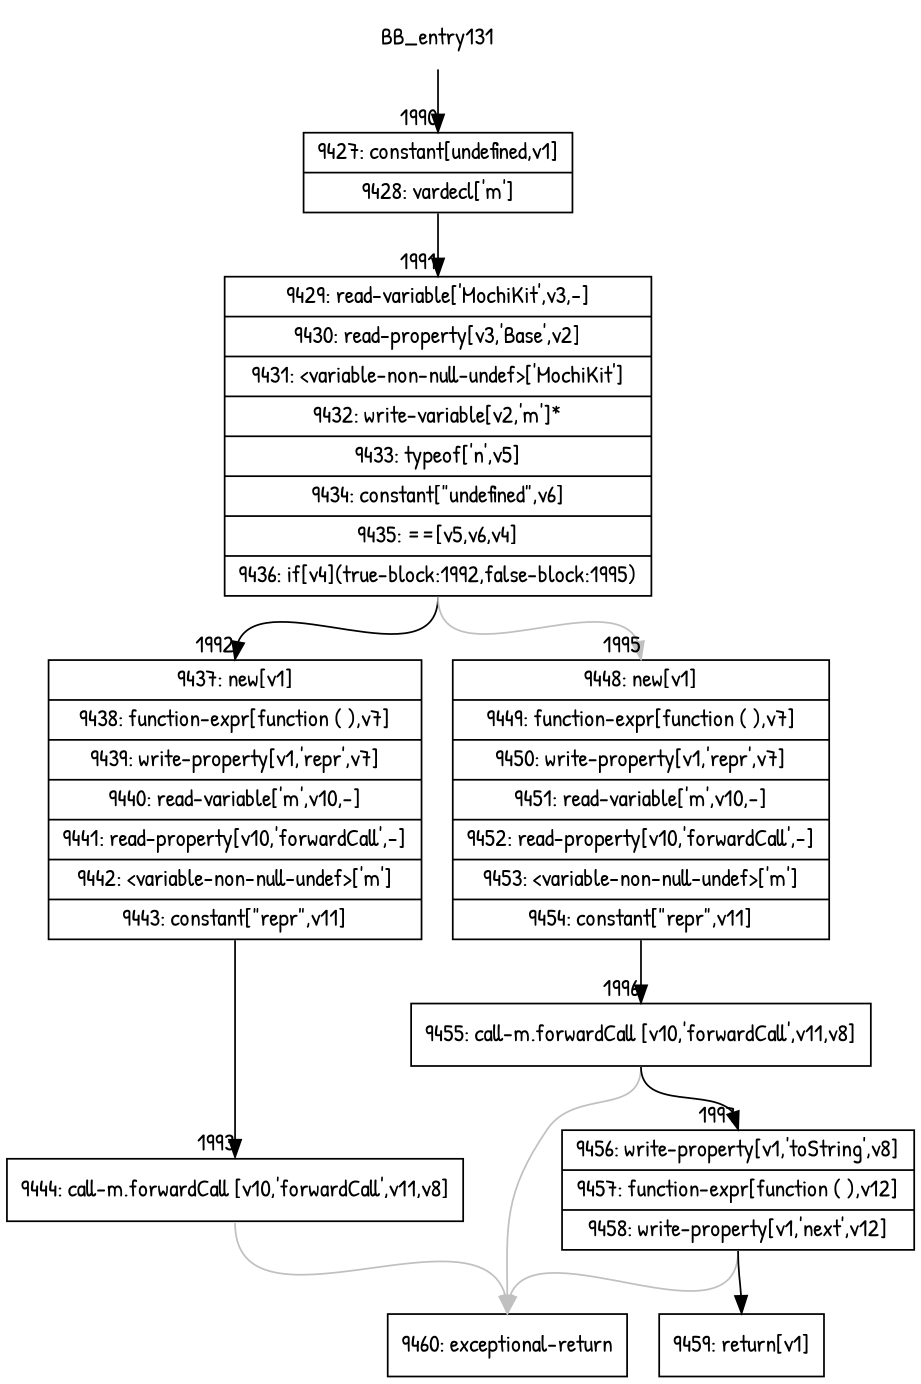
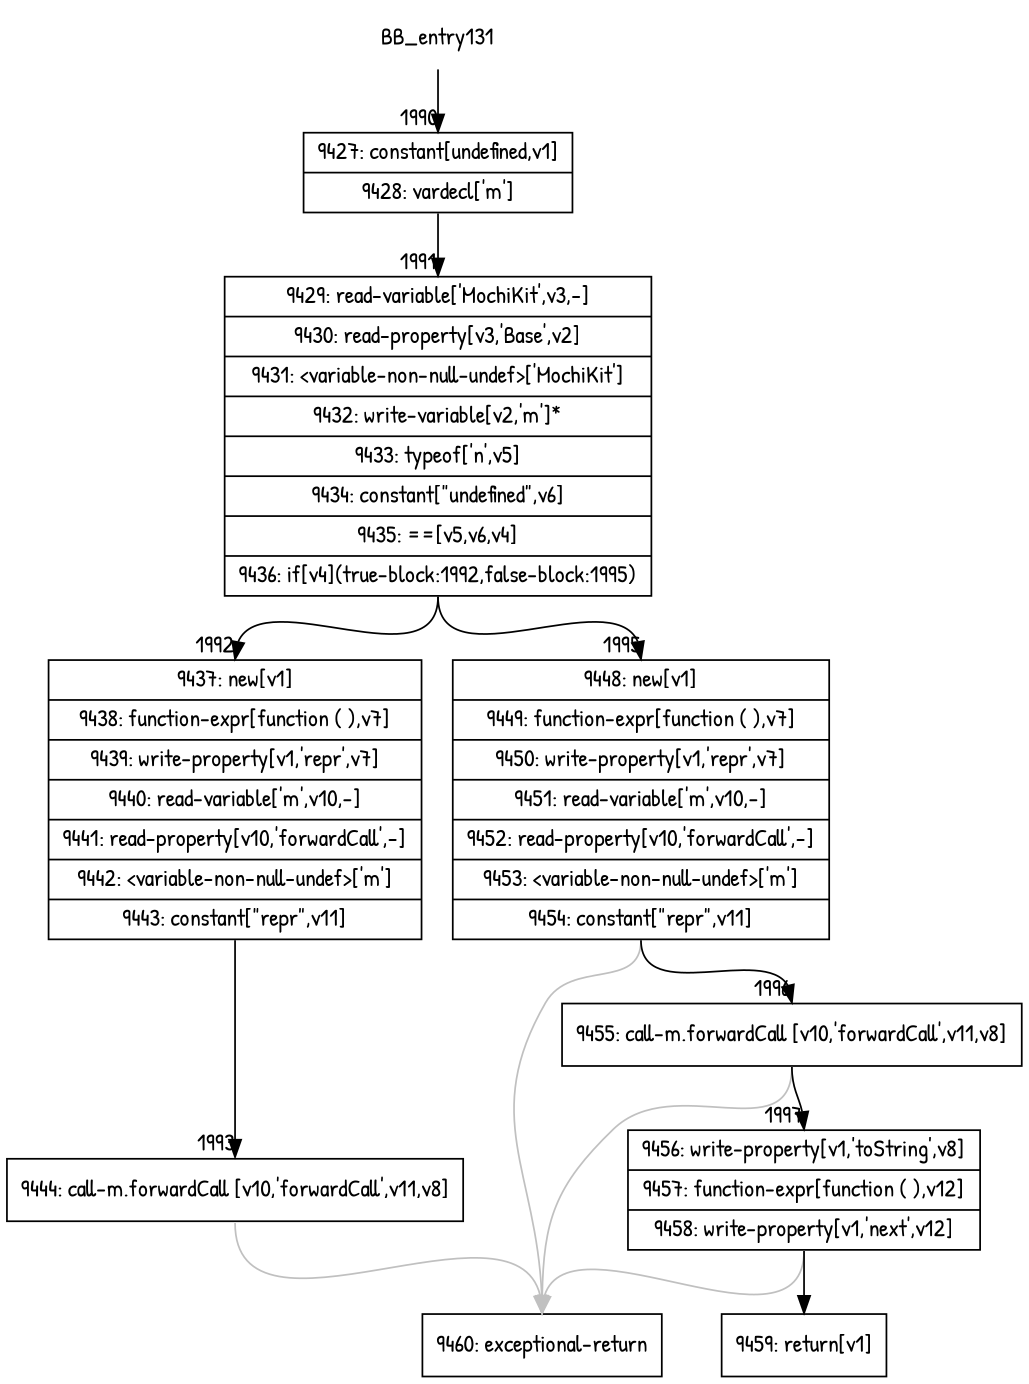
(531, 629) -> (531, 629)
none -> (516, 1086)
